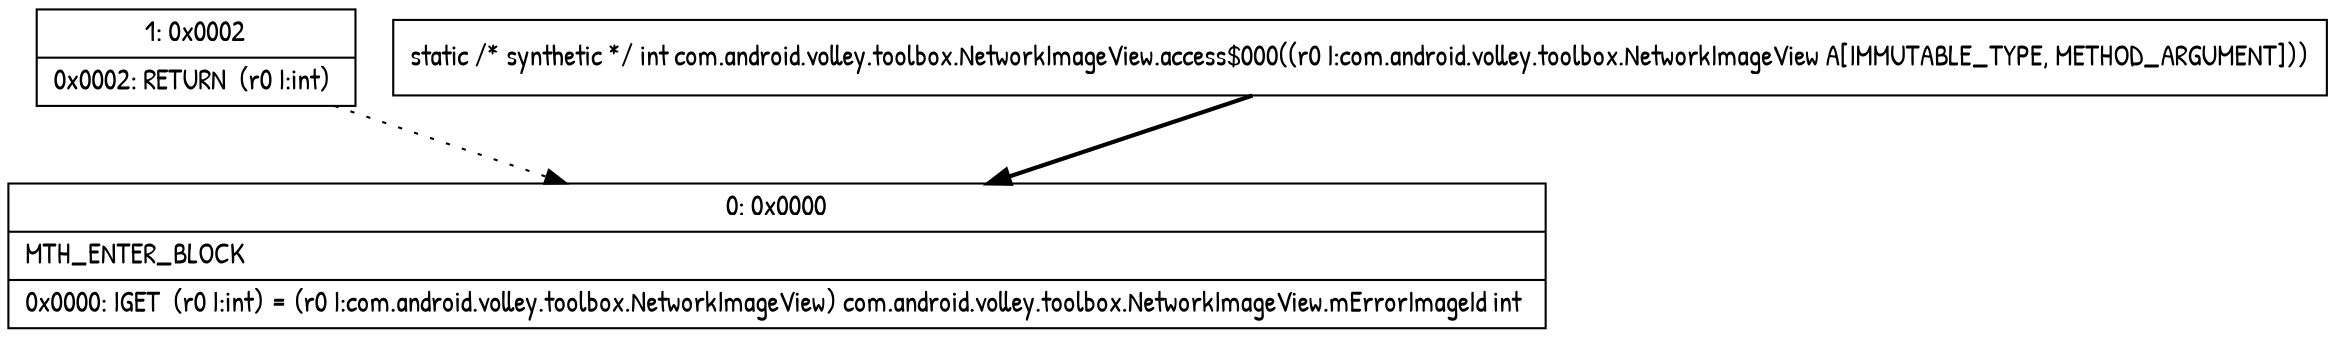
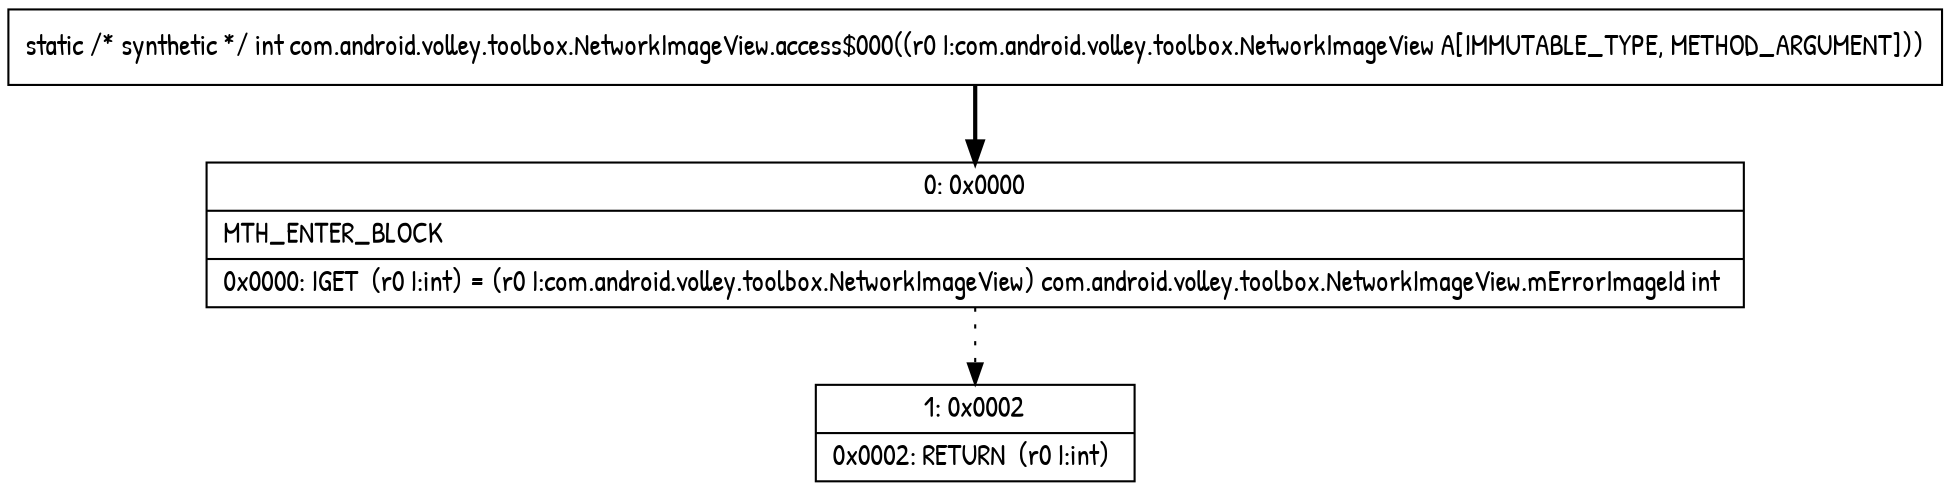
(440, 141) -> (975, 335)
